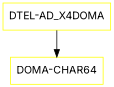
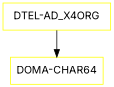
(57, 17) -> (57, 17)
